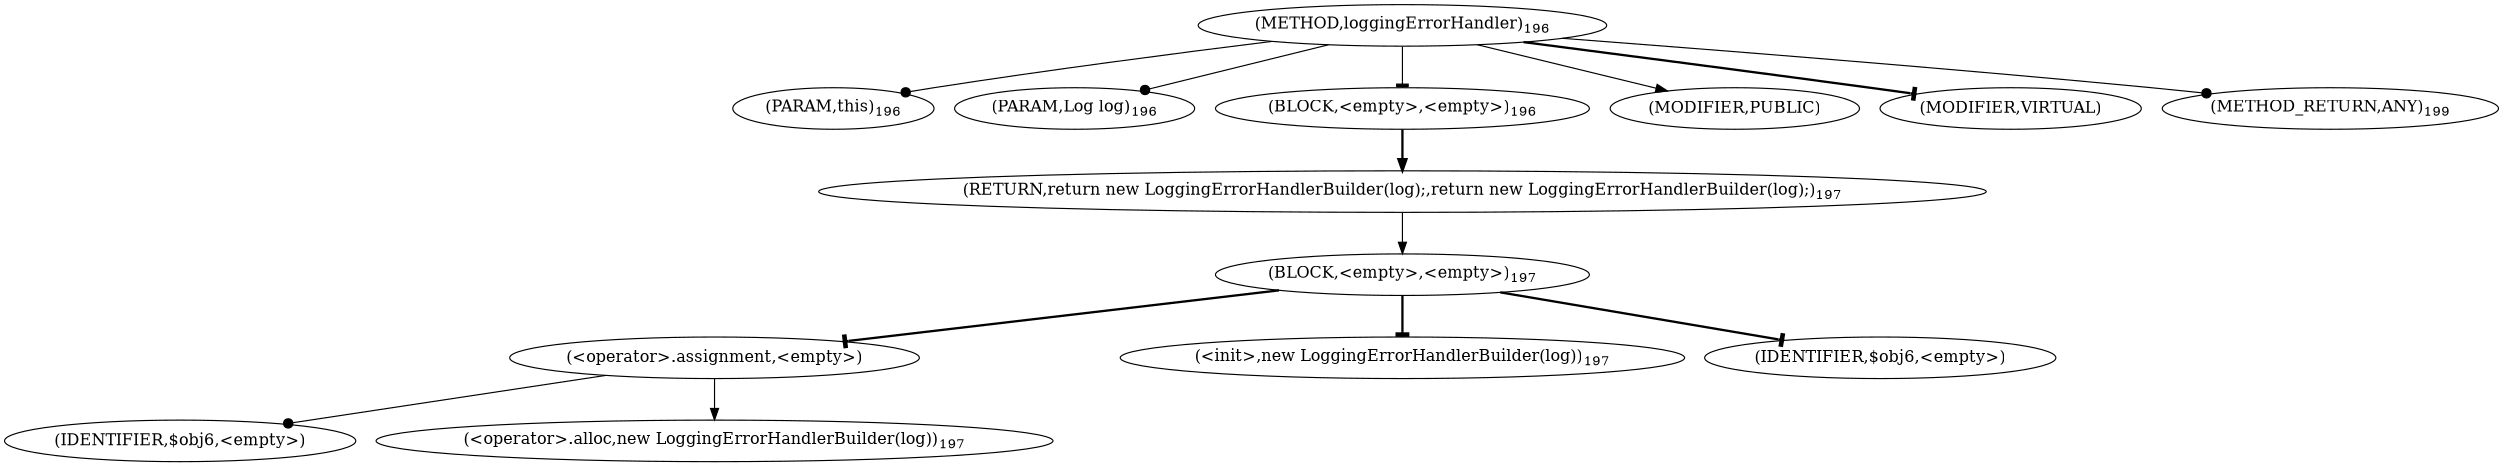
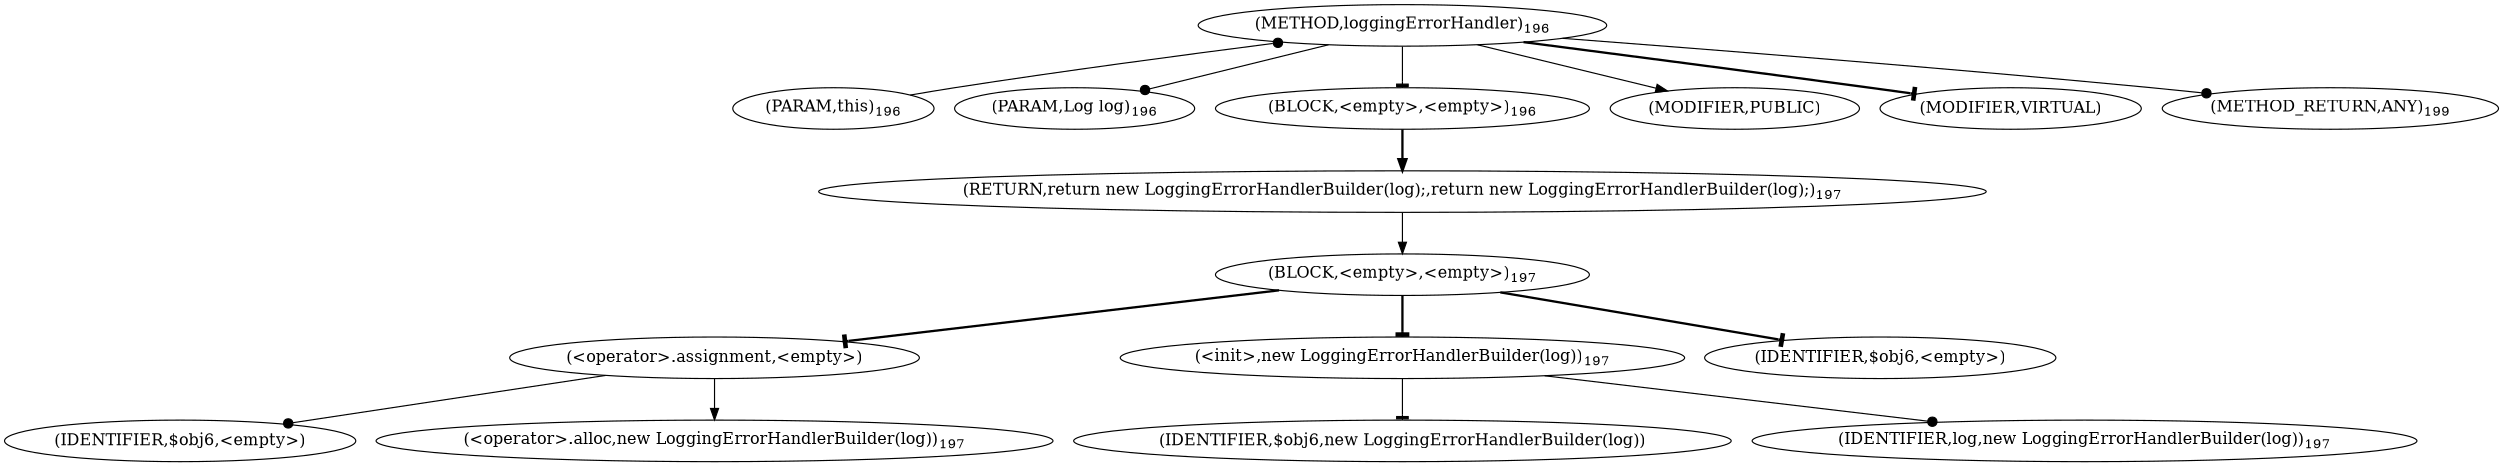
(1091, 65) -> (1091, 68)
none -> (1402, 441)
none -> (2085, 441)
